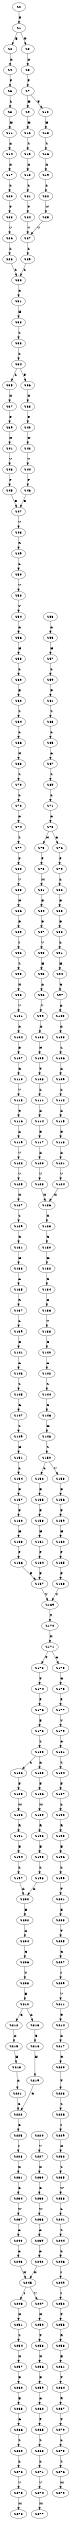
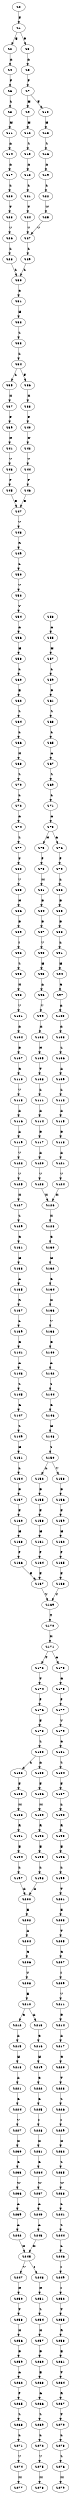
(20, 1111) -> (20, 1111)
(18, 2103) -> (17, 2098)
